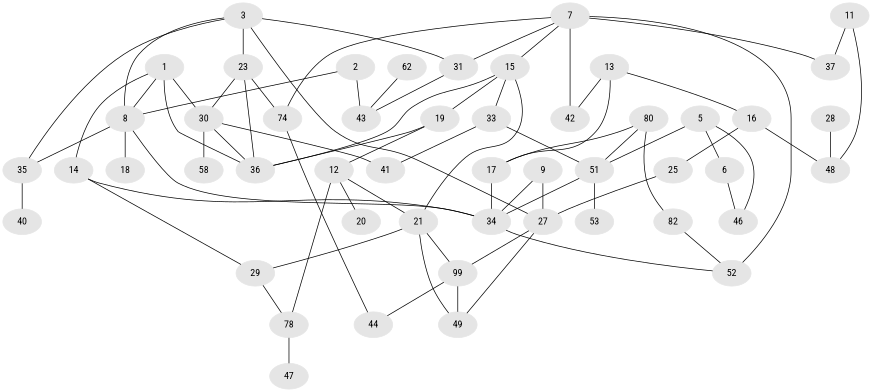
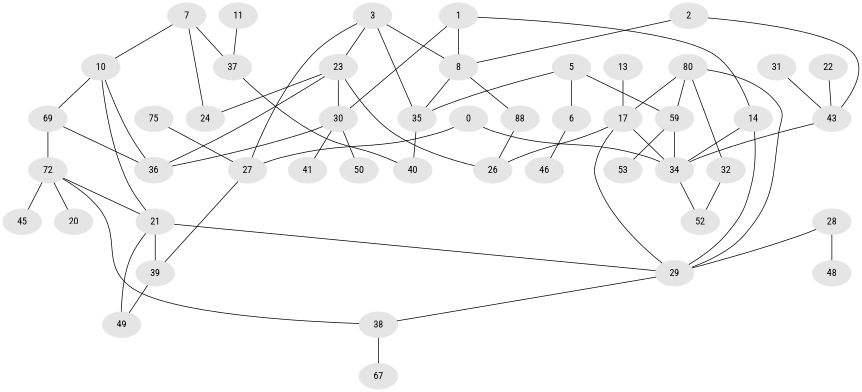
(354, 34) -> none
(514, 41) -> none
(407, 67) -> (828, 67)
(510, 67) -> (101, 67)
(776, 77) -> none
(861, 96) -> none
(283, 119) -> (205, 119)
(440, 119) -> (48, 119)
(491, 119) -> none
(570, 119) -> none
(752, 119) -> none
none -> (318, 134)
(185, 135) -> none
(752, 161) -> (492, 89)
none -> (775, 163)
(125, 170) -> (520, 119)
(204, 170) -> (359, 170)
(334, 170) -> (48, 170)
none -> (493, 170)
(543, 170) -> (469, 119)
(594, 170) -> (675, 119)
(673, 170) -> (154, 119)
(227, 196) -> (748, 141)
none -> (608, 204)
none -> (22, 222)
(673, 222) -> (726, 170)
none -> (755, 250)
(458, 273) -> (155, 273)
(500, 273) -> none
(289, 325) -> (378, 325)
(373, 325) -> none
(289, 376) -> (378, 376)
